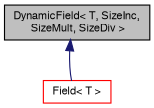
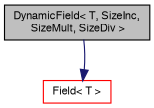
(70, 66) -> (85, 55)
